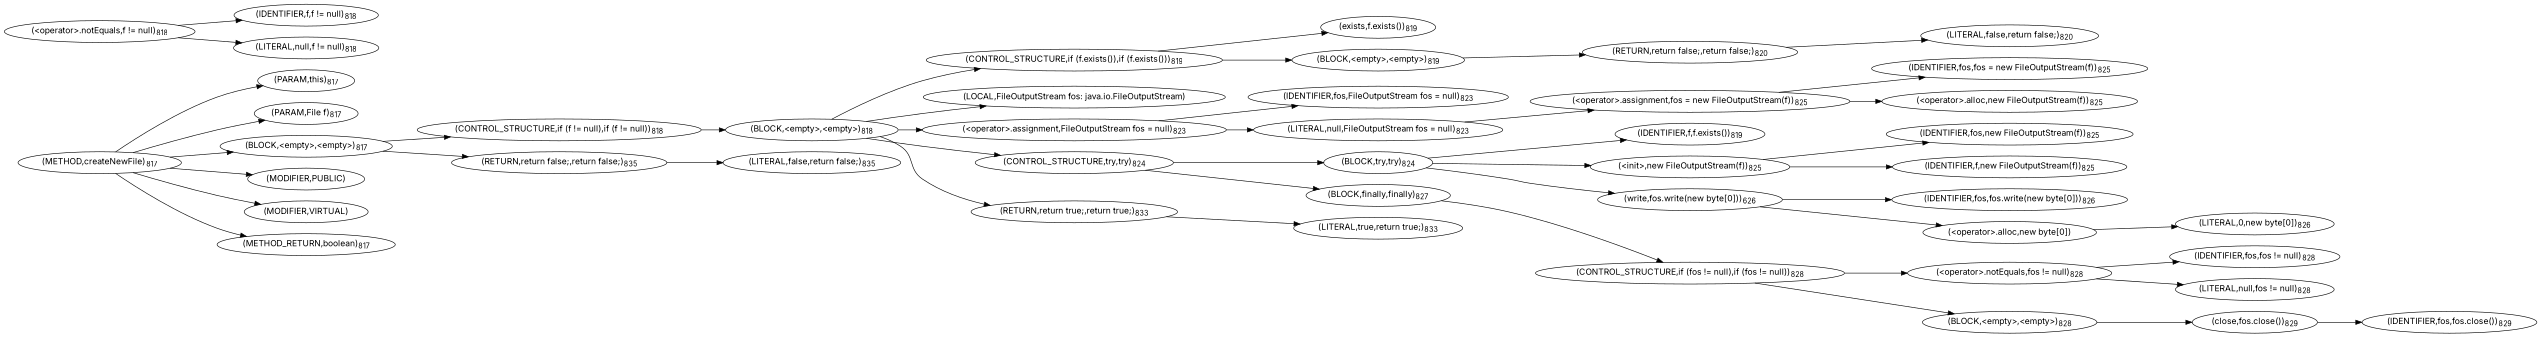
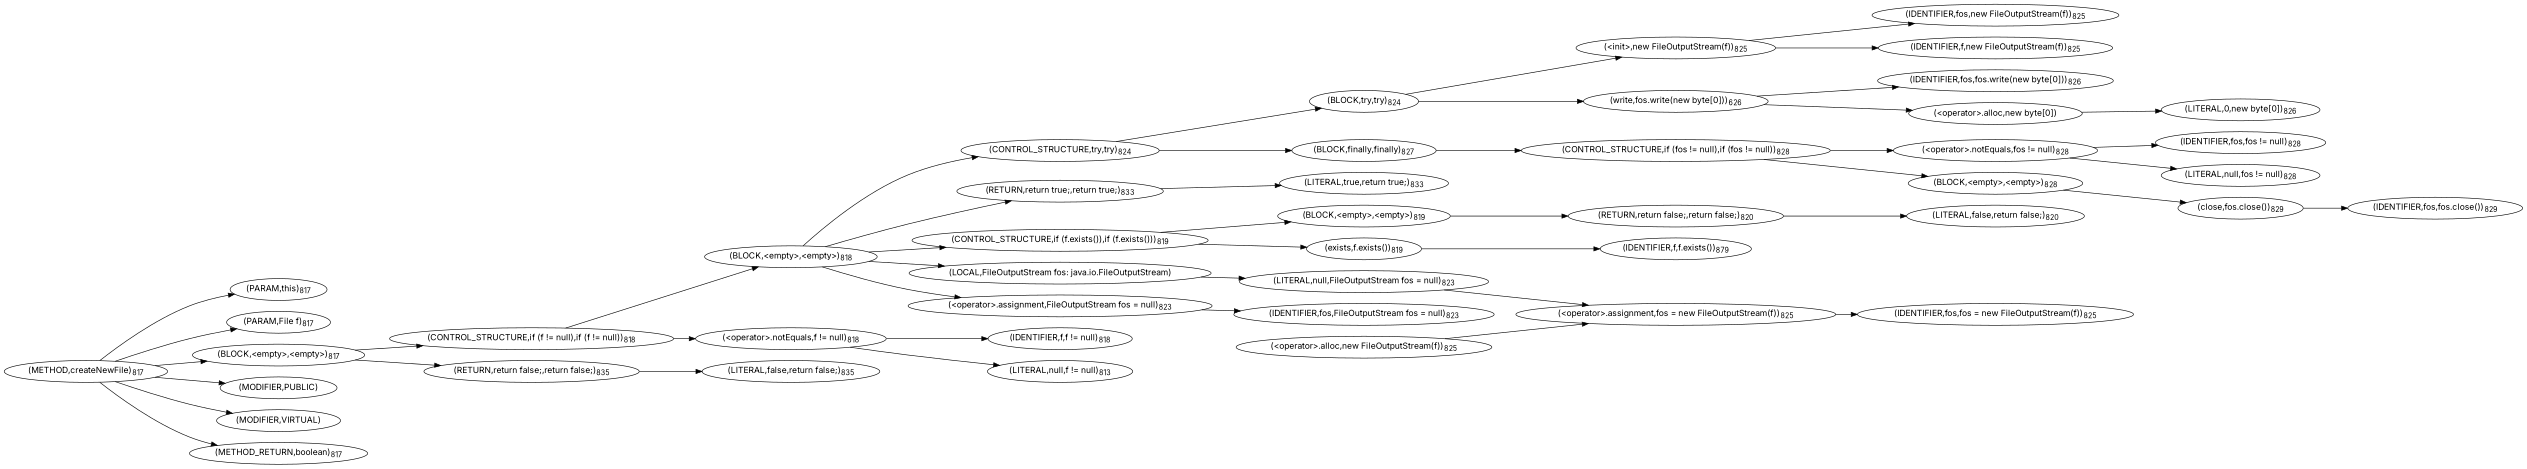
(351, 47) -> (1105, 371)
(1863, 101) -> (1514, 331)
(1237, 130) -> (1220, 278)
(1737, 133) -> (1723, 248)
(1524, 149) -> (1508, 249)
none -> (681, 339)
